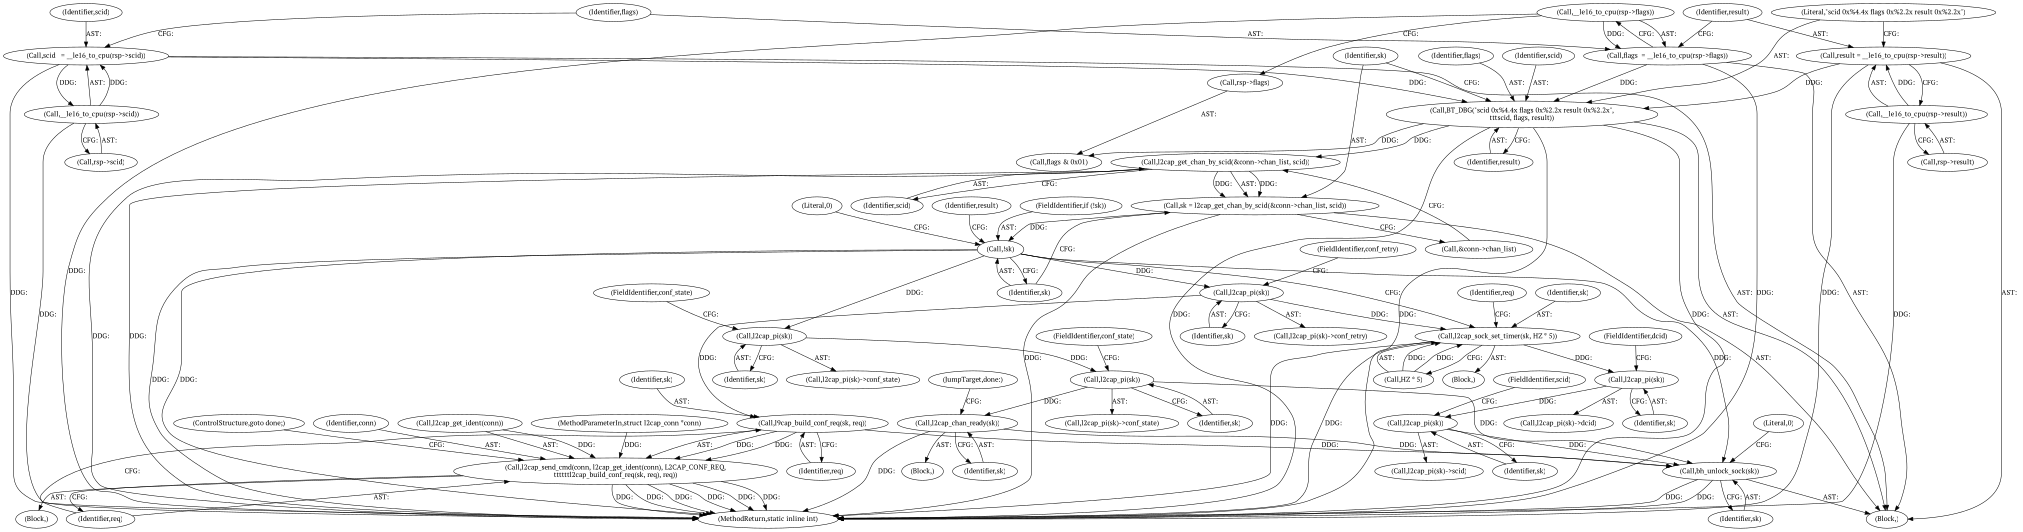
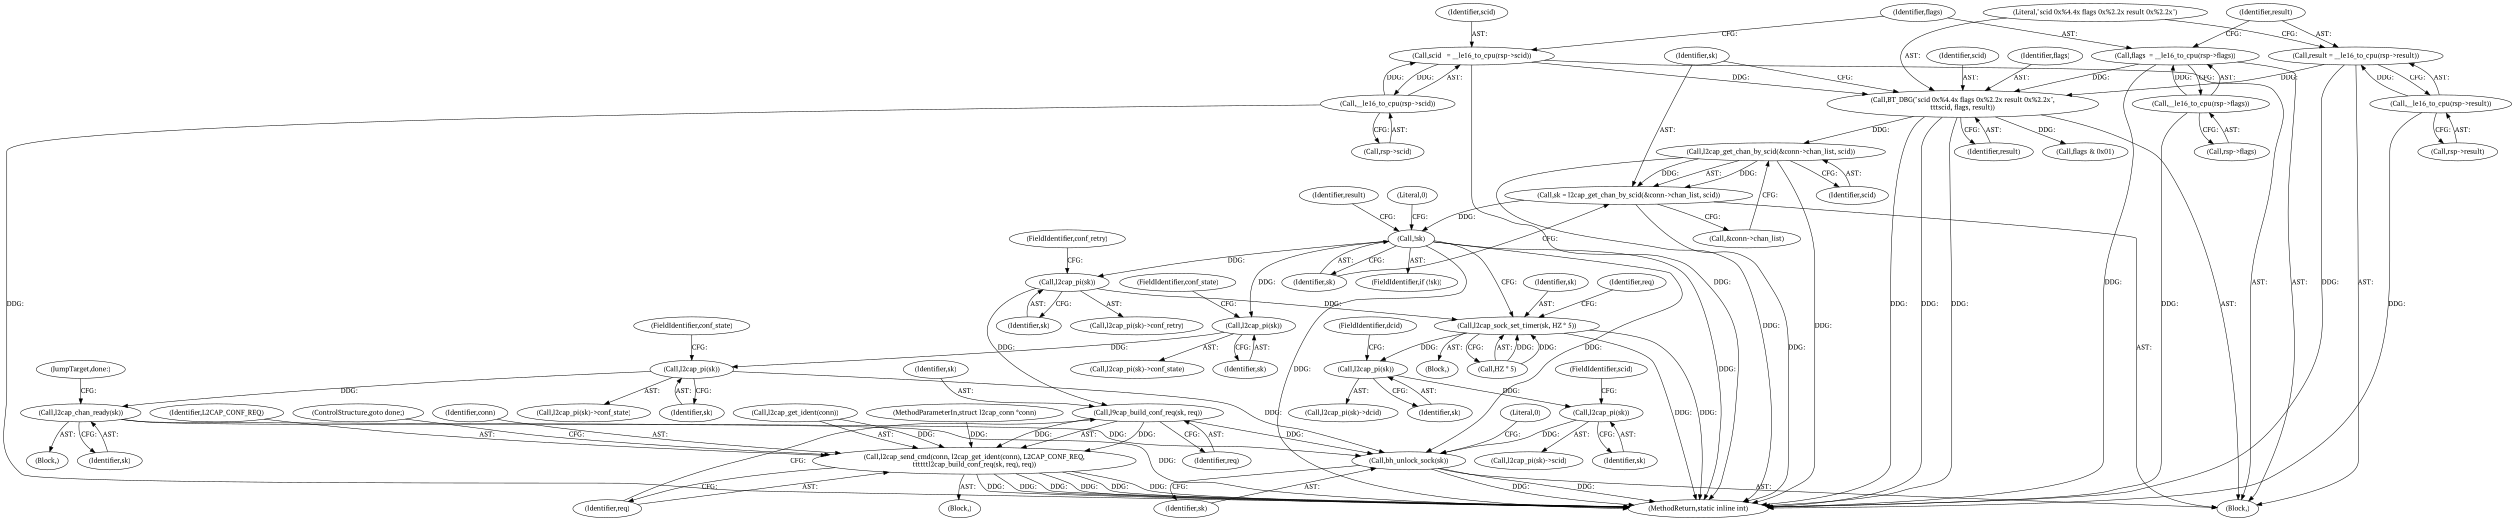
(1155, 122) -> (2222, 129)
(1010, 218) -> (1409, 258)
none -> (217, 413)
